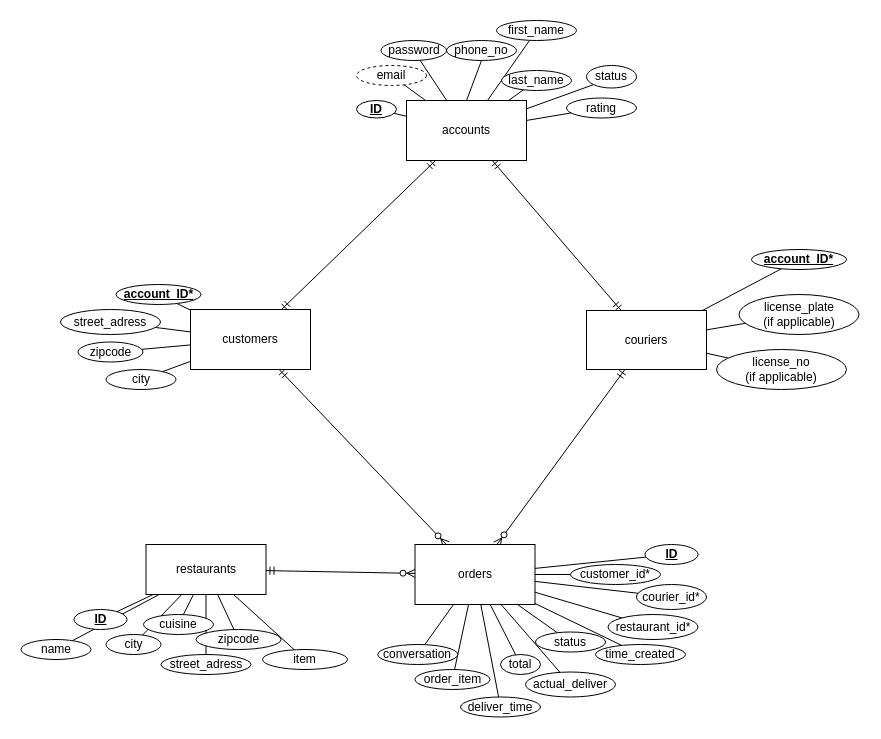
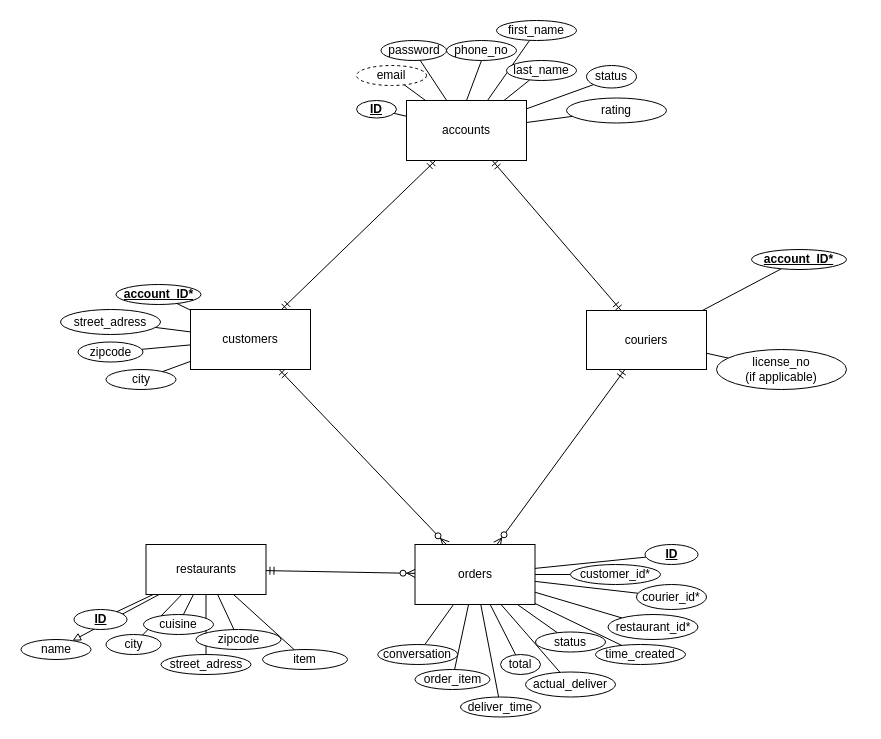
(537, 81) -> (542, 71)
(602, 108) -> (617, 111)
(799, 315) -> none
(725, 327) -> none
(78, 638) -> (81, 636)
